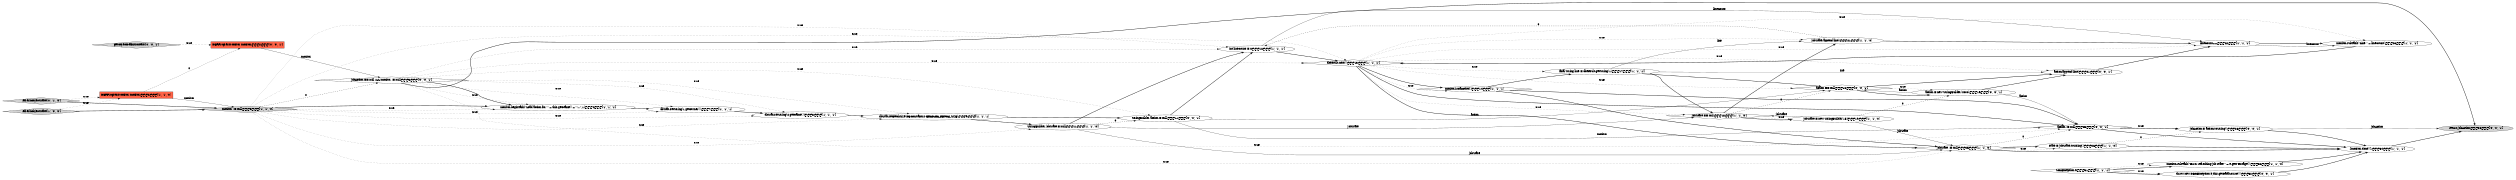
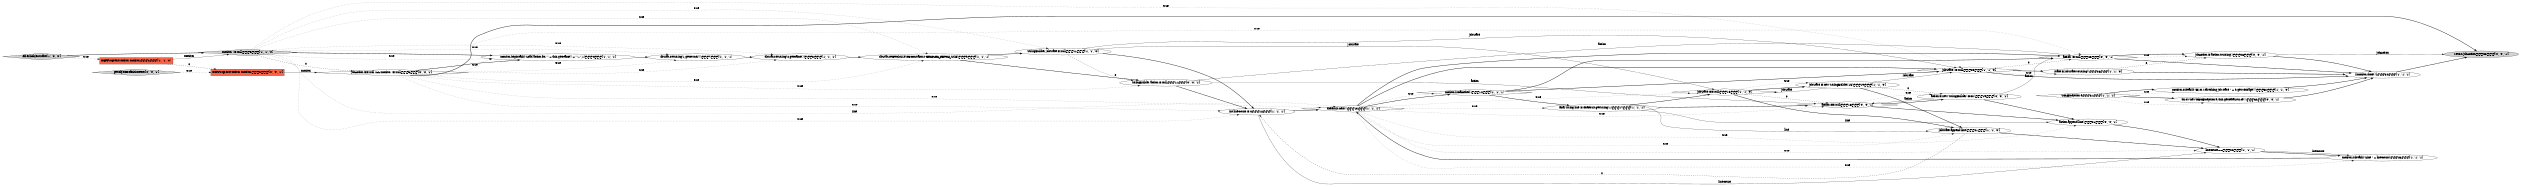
(855, 34) -> (855, 112)
(41, 101) -> none
none -> (1911, 105)
(1602, 135) -> (1602, 45)
